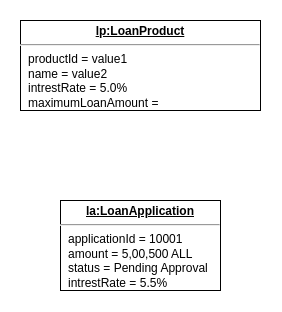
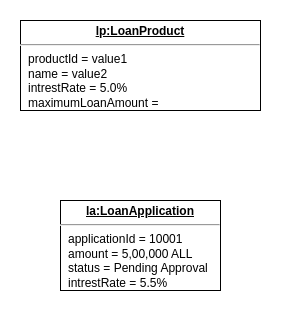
(137, 237) -> (137, 237)
